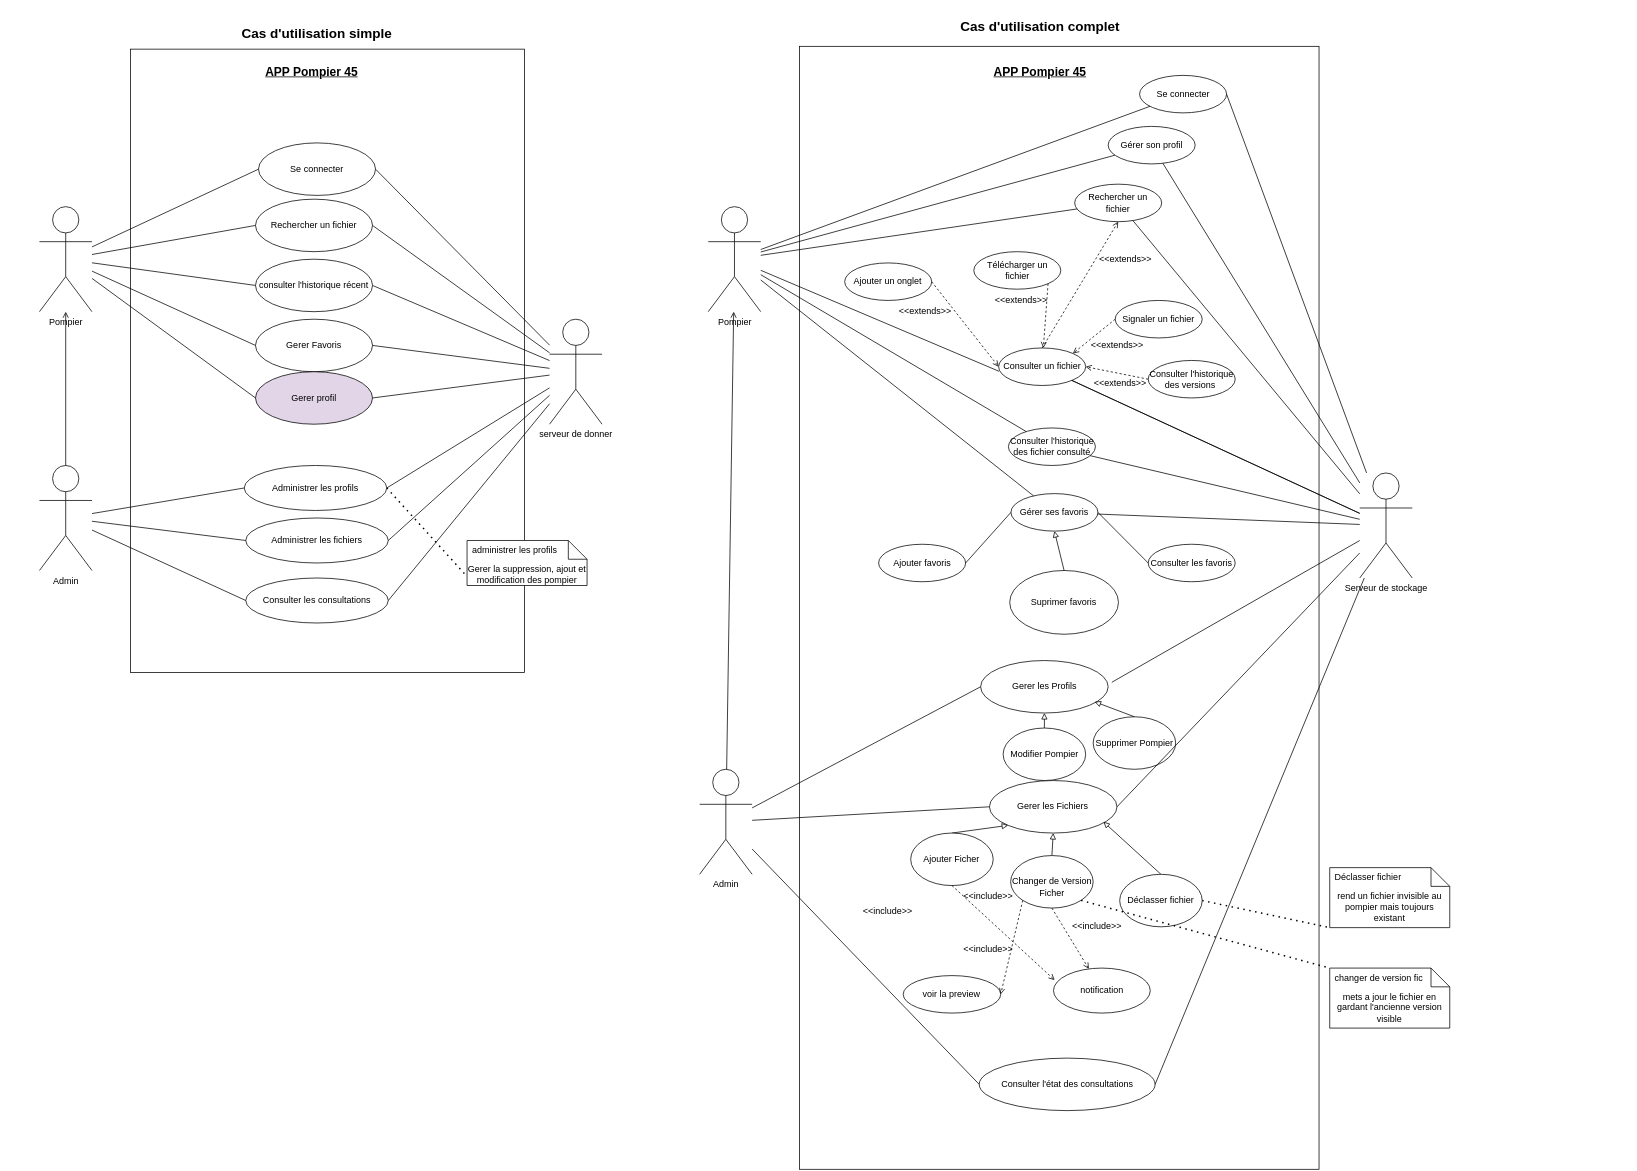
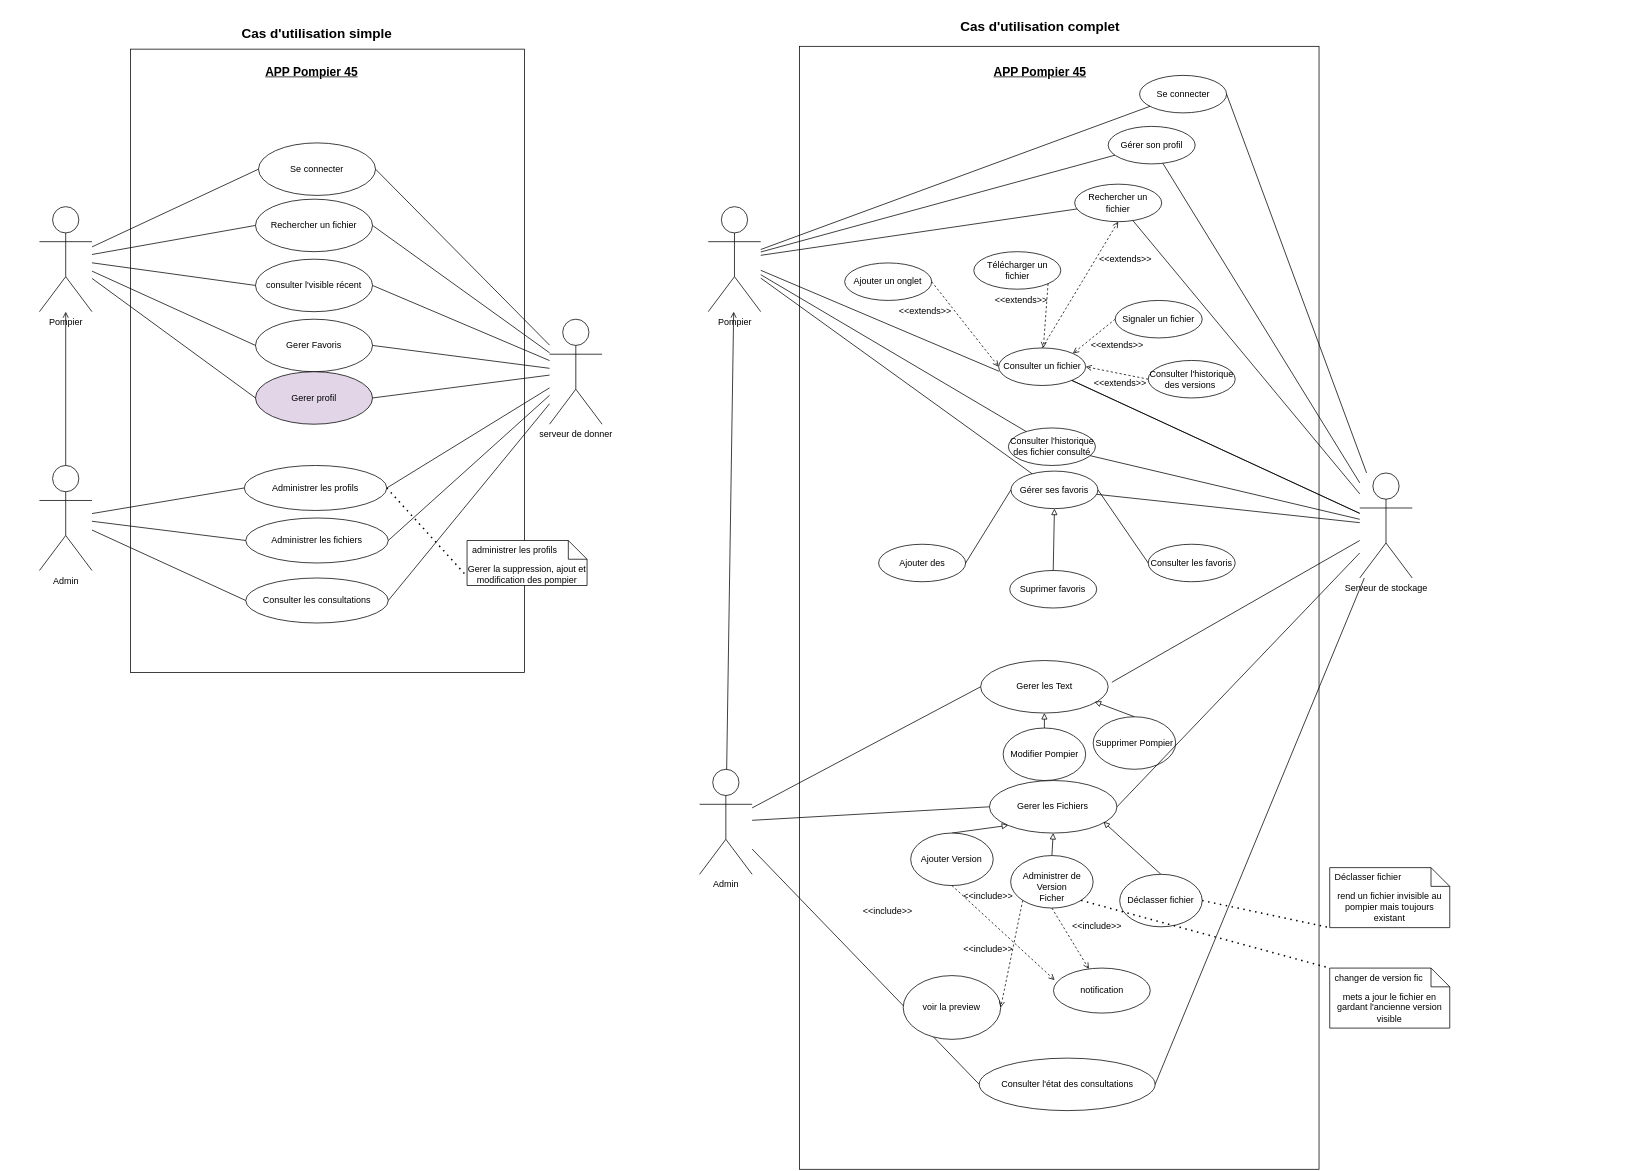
(314, 285) -> (314, 285)
(1054, 512) -> (1054, 490)
(922, 563) -> (922, 563)
(1064, 602) -> (1053, 589)
(1044, 687) -> (1044, 687)
(951, 859) -> (951, 859)
(1052, 882) -> (1052, 882)
(952, 994) -> (952, 1007)
